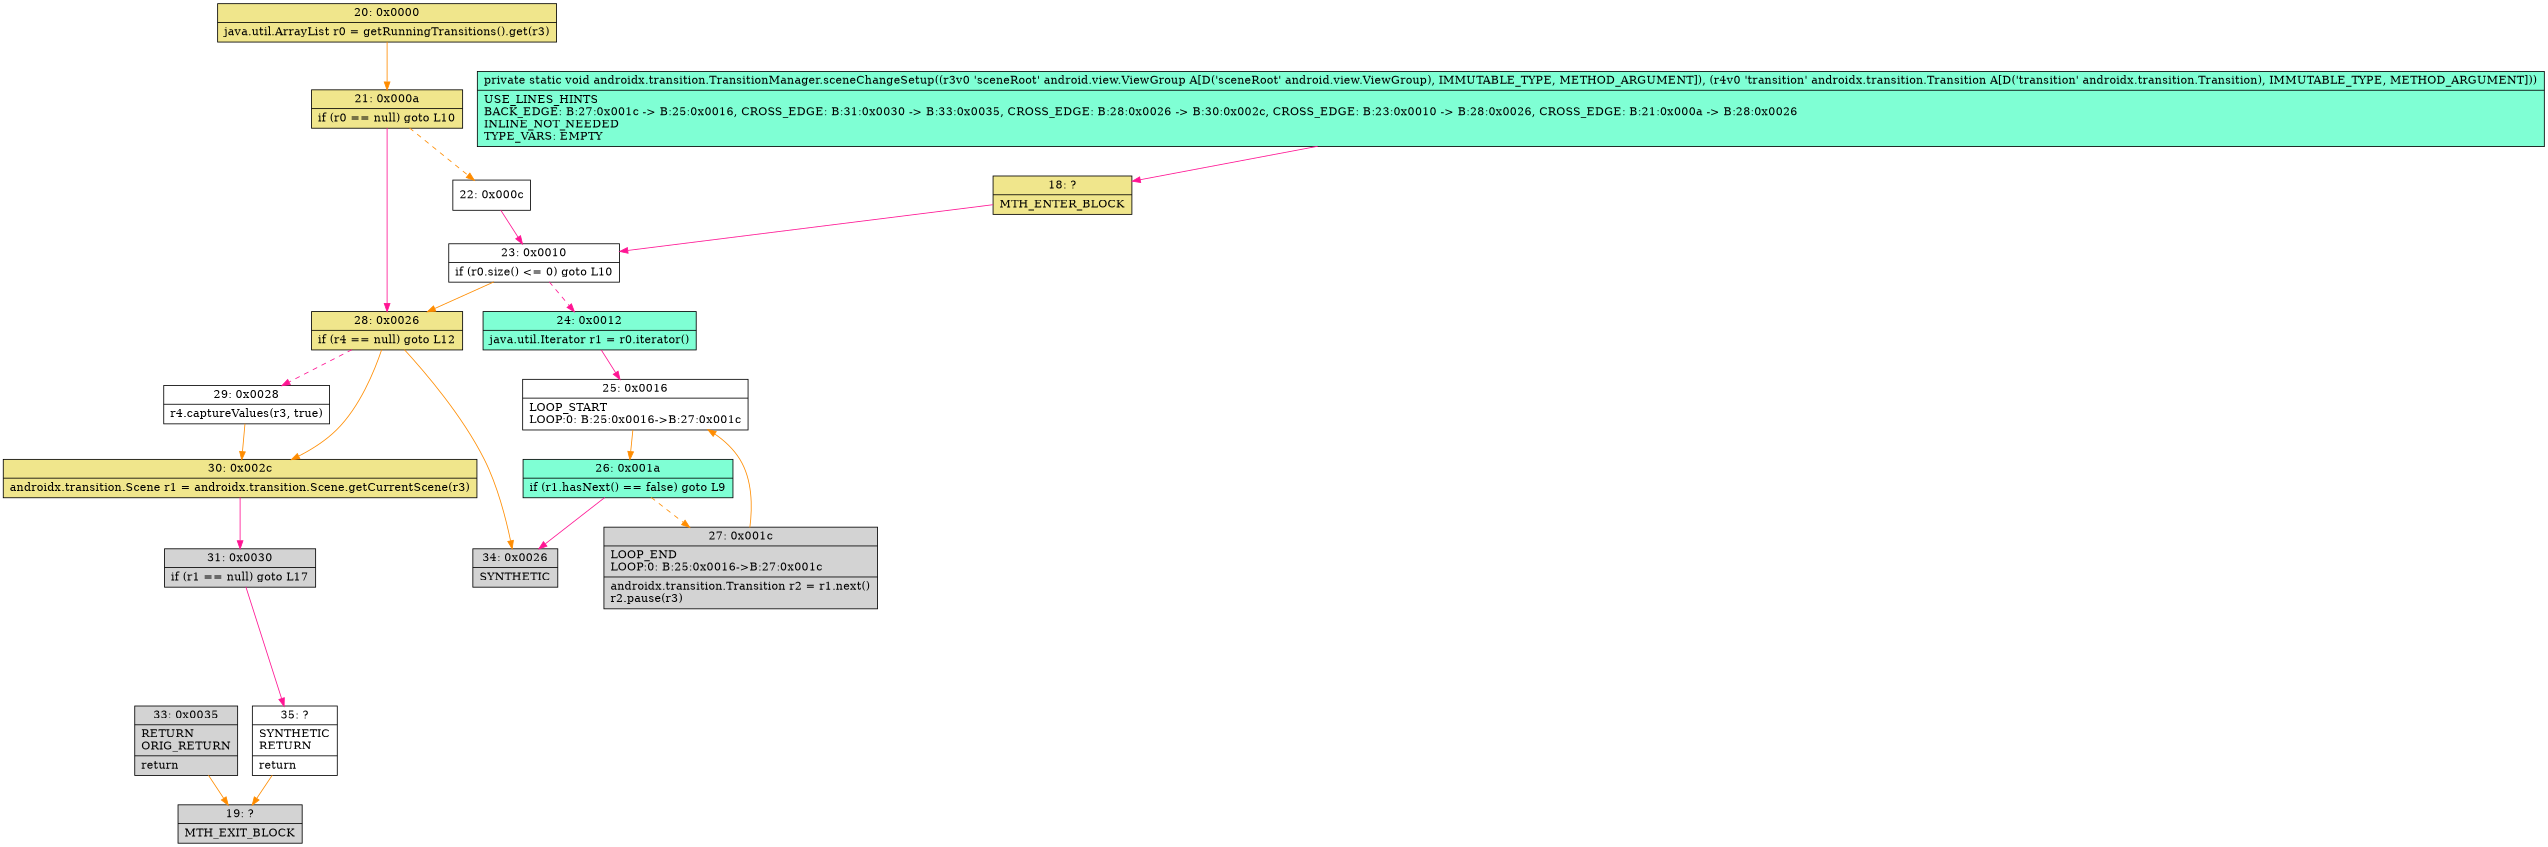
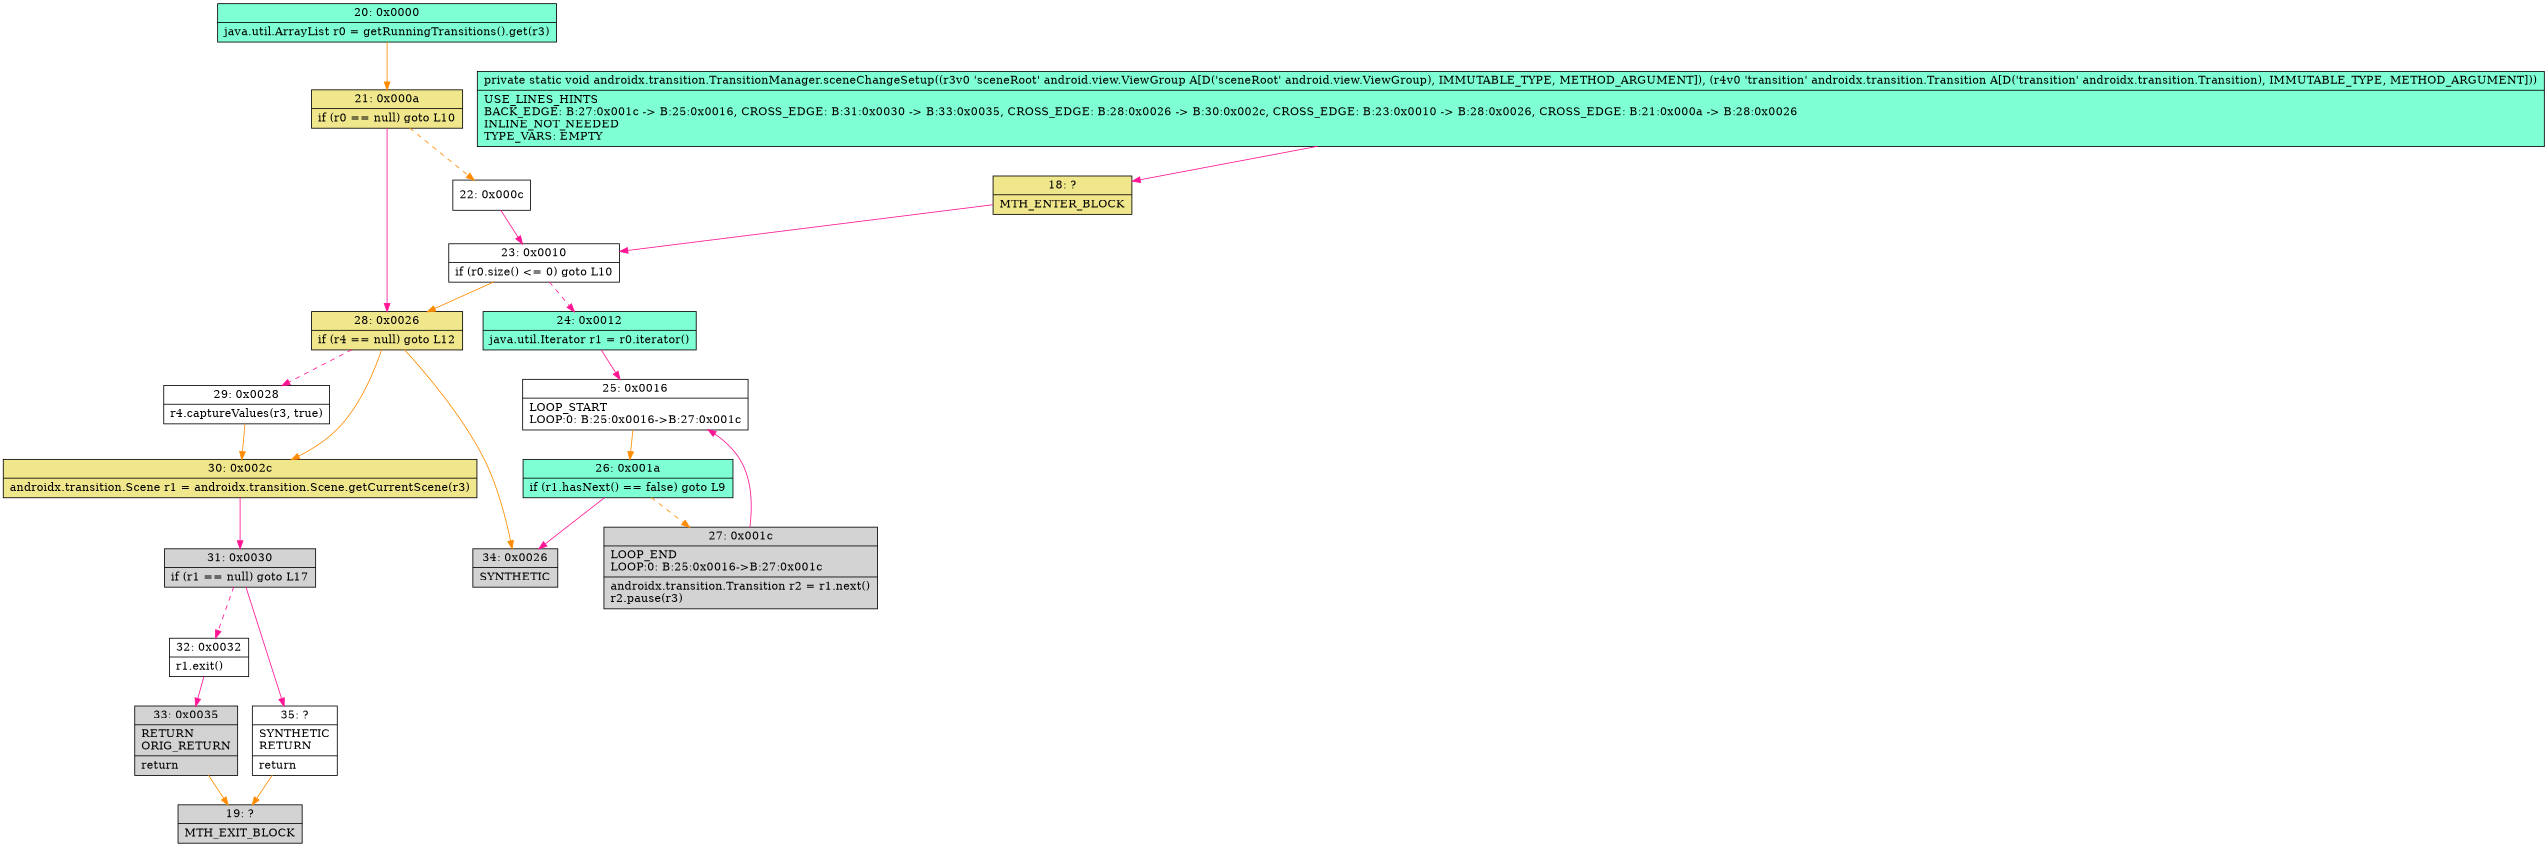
(387, 23) -> (387, 23)
(747, 475) -> (747, 475)
none -> (209, 657)
